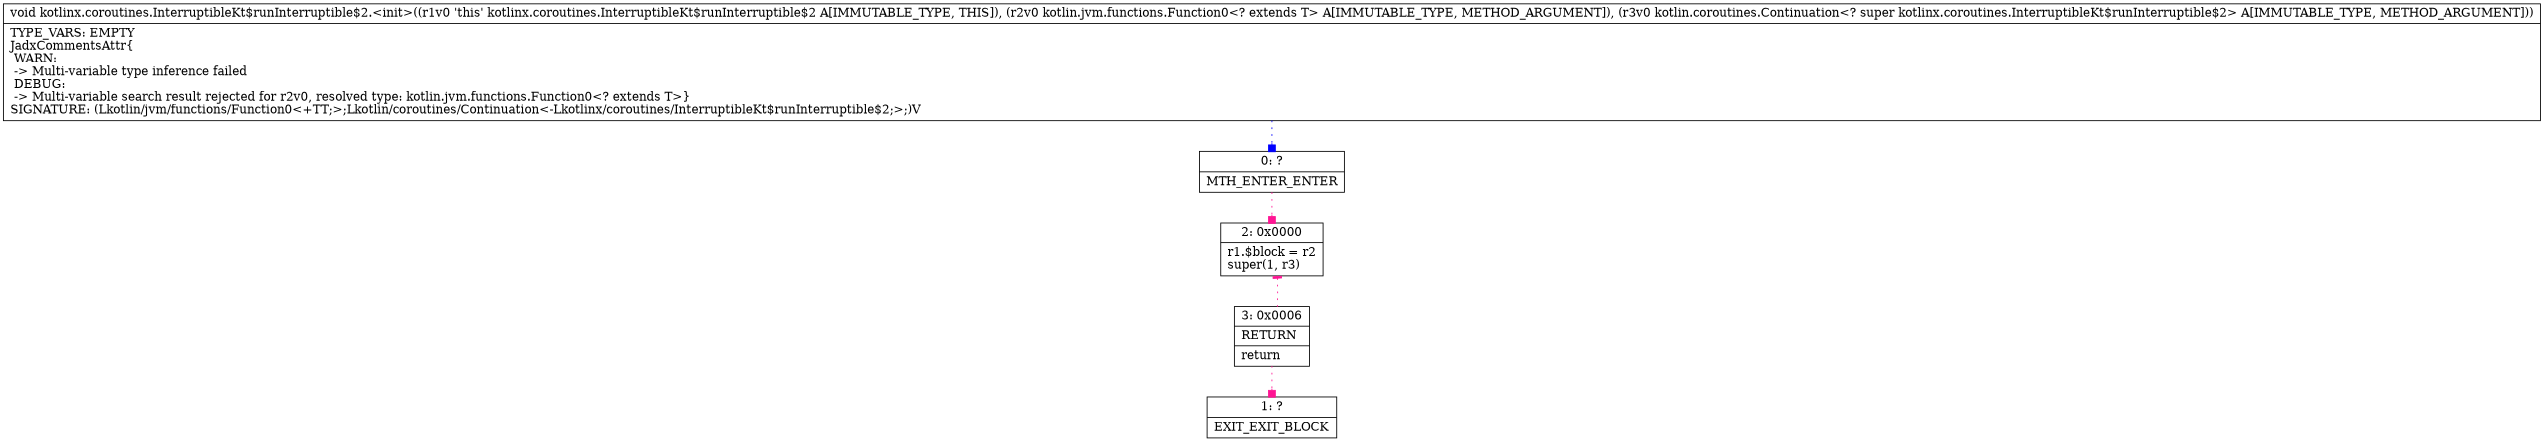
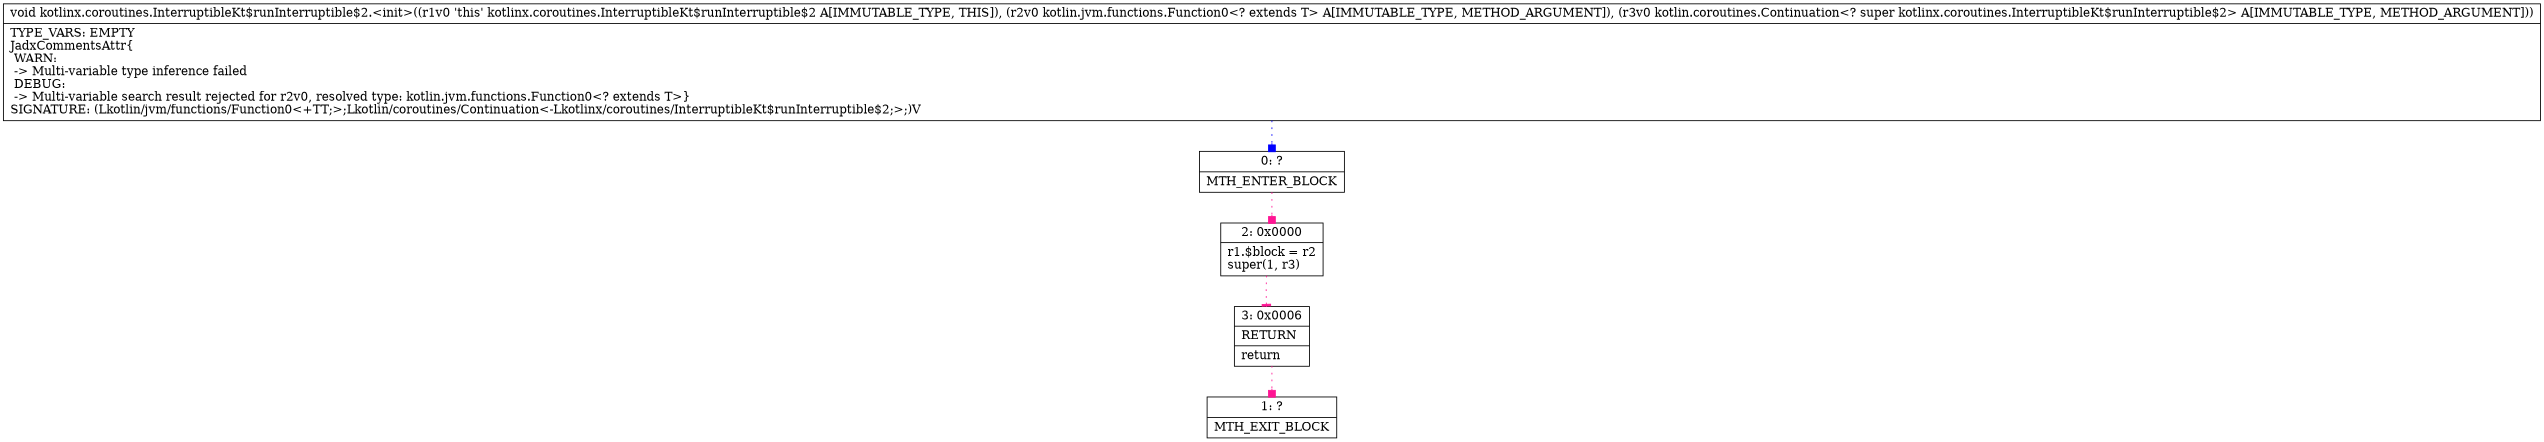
(1272, 182) -> (1272, 182)
(1278, 293) -> (1266, 289)
(1271, 427) -> (1272, 427)
